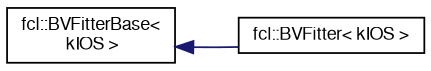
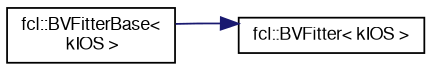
(216, 47) -> (198, 23)
